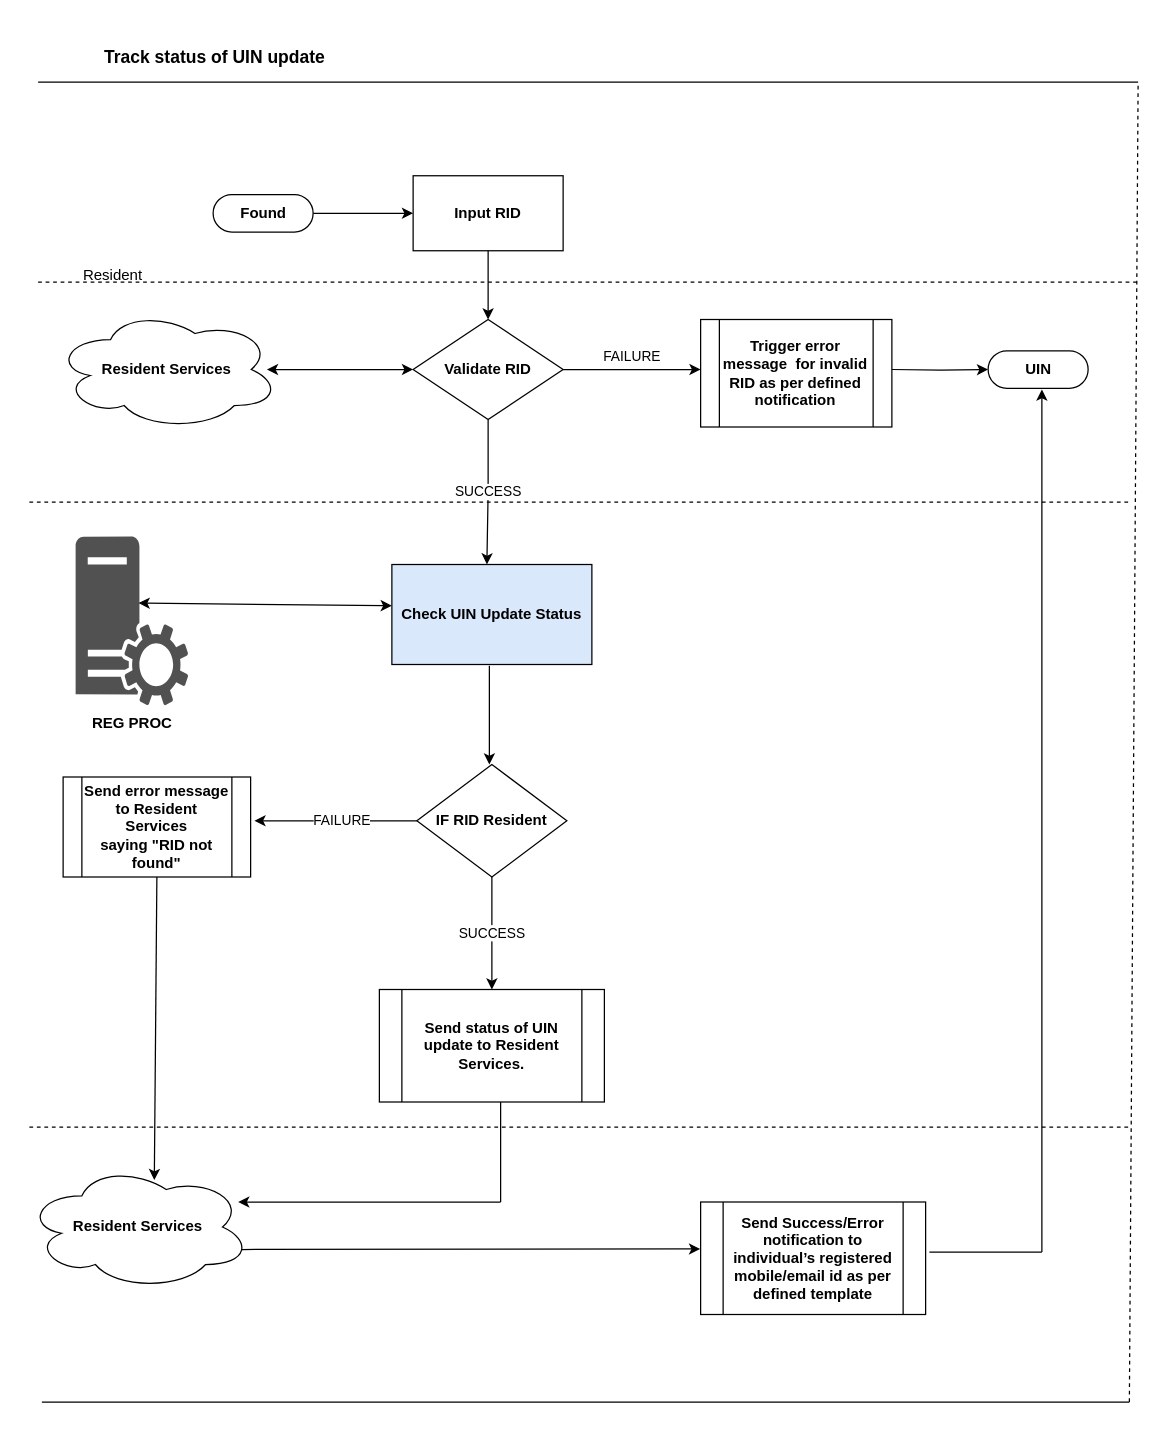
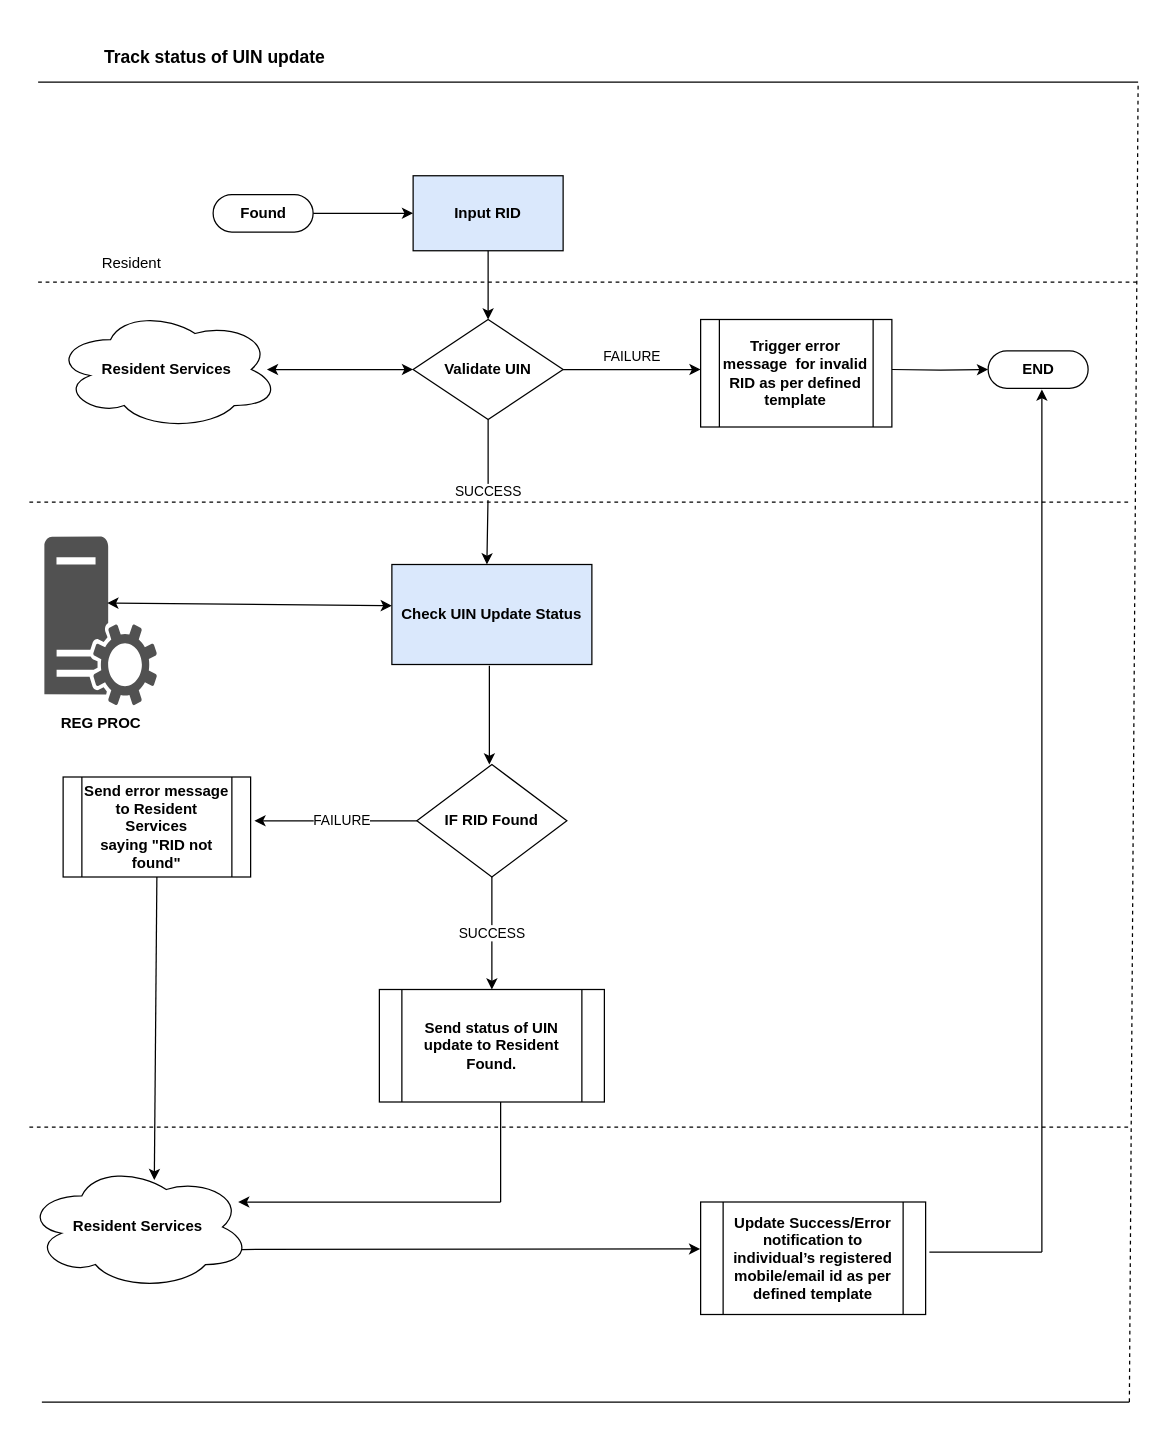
(488, 213) -> (488, 213)
(113, 276) -> (132, 263)
(488, 369) -> (488, 369)
(1039, 369) -> (1039, 369)
(796, 373) -> (796, 373)
(132, 621) -> (101, 621)
(492, 821) -> (492, 821)
(492, 1046) -> (492, 1046)
(813, 1258) -> (813, 1258)
